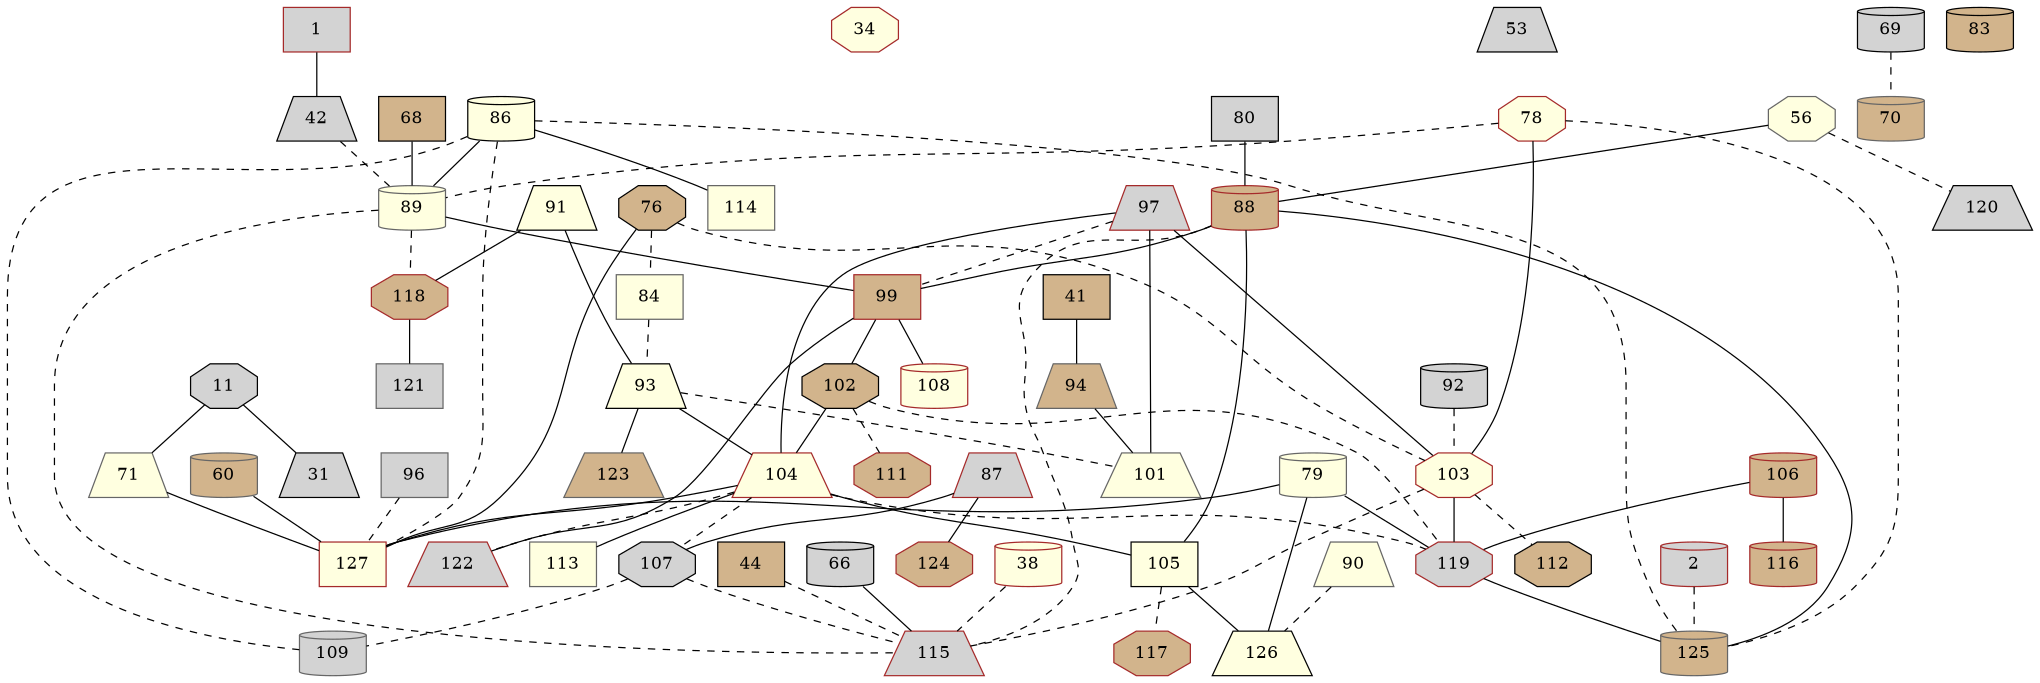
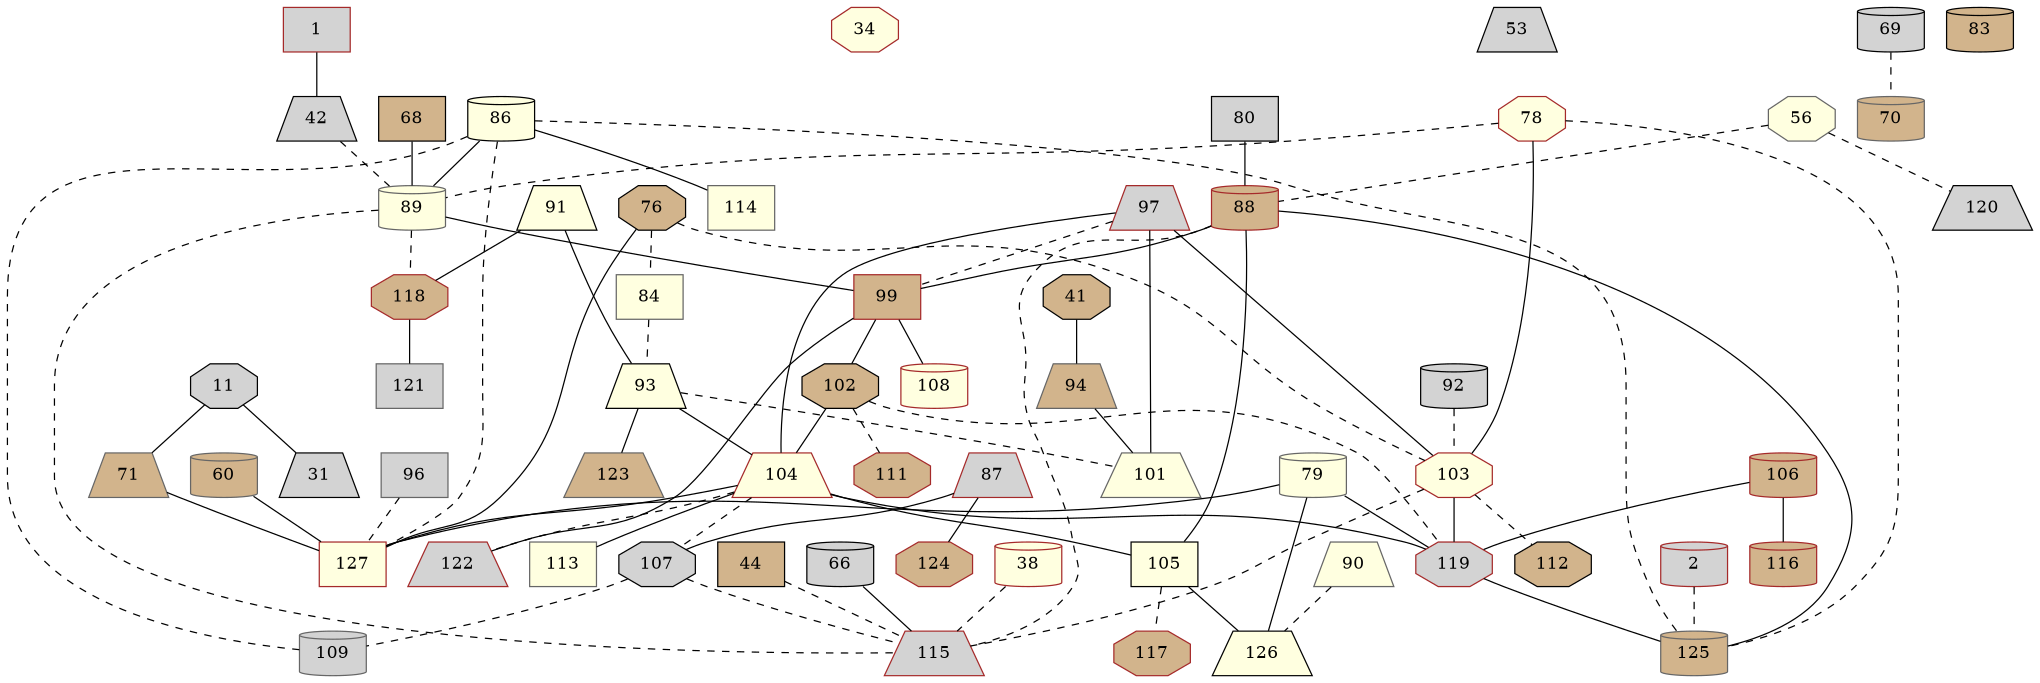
(1523, 163) -> (1523, 163)
(1077, 297) -> (1077, 297)
(129, 475) -> (129, 475)
(1129, 517) -> (1129, 517)
